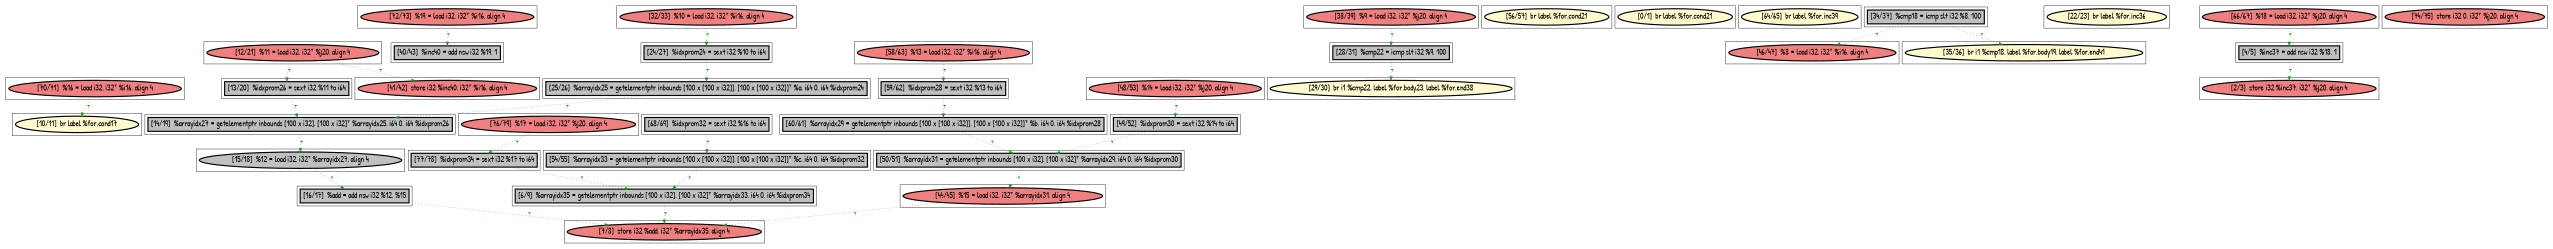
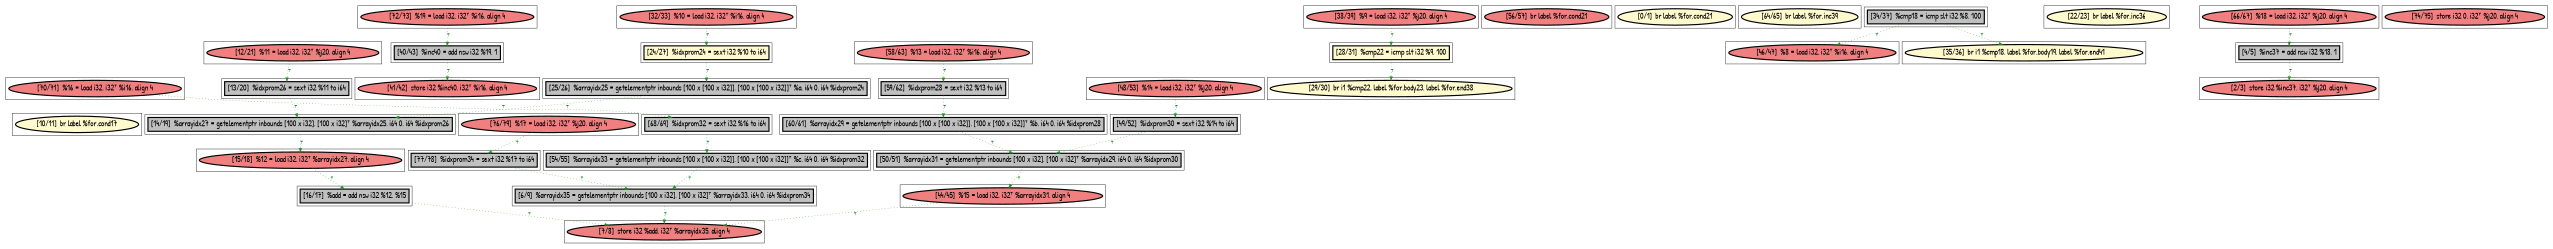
(1547, 17) -> (1547, 17)
(706, 53) -> (706, 53)
(1391, 53) -> (1391, 53)
(368, 70) -> (447, 68)
(87, 105) -> (411, 107)
(301, 160) -> (301, 160)
